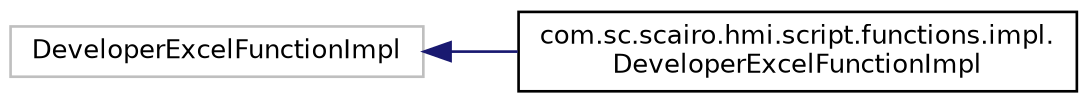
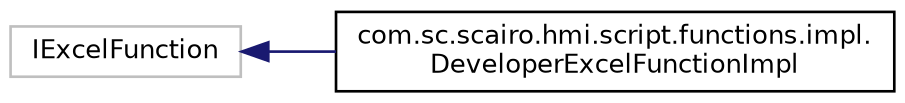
(217, 52) -> (126, 52)
